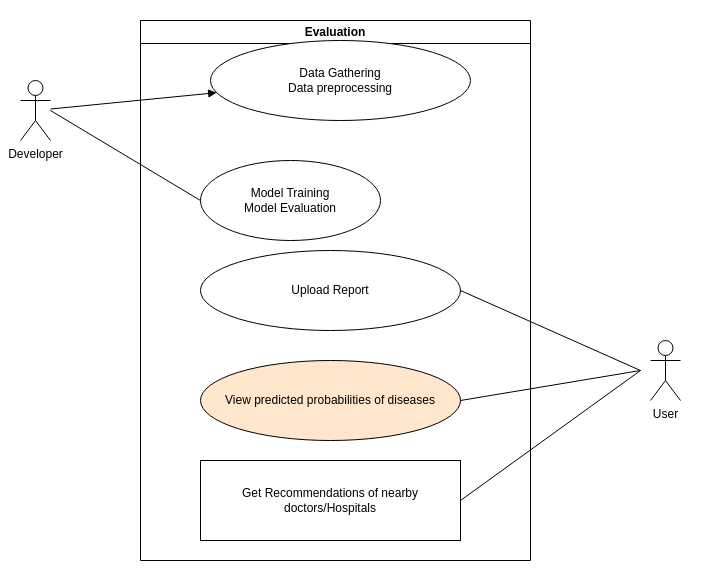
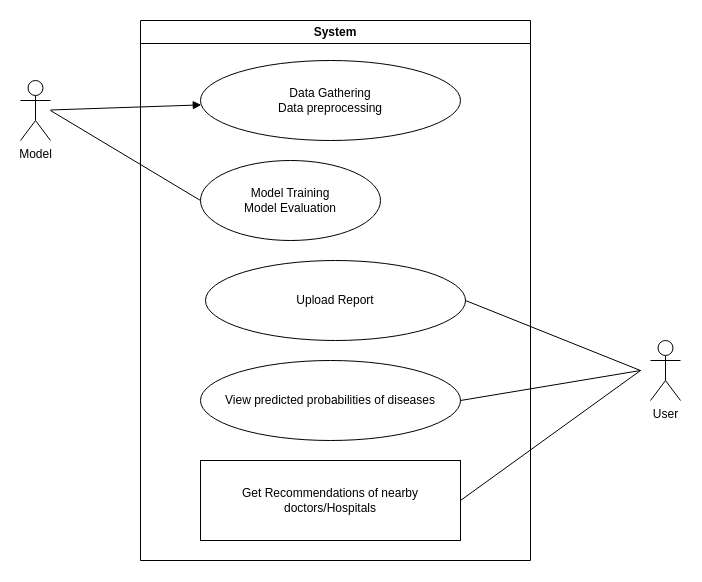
(336, 33) -> (336, 33)
(341, 81) -> (331, 101)
(36, 155) -> (36, 155)
(331, 291) -> (336, 301)
(331, 401) -> (331, 401)
